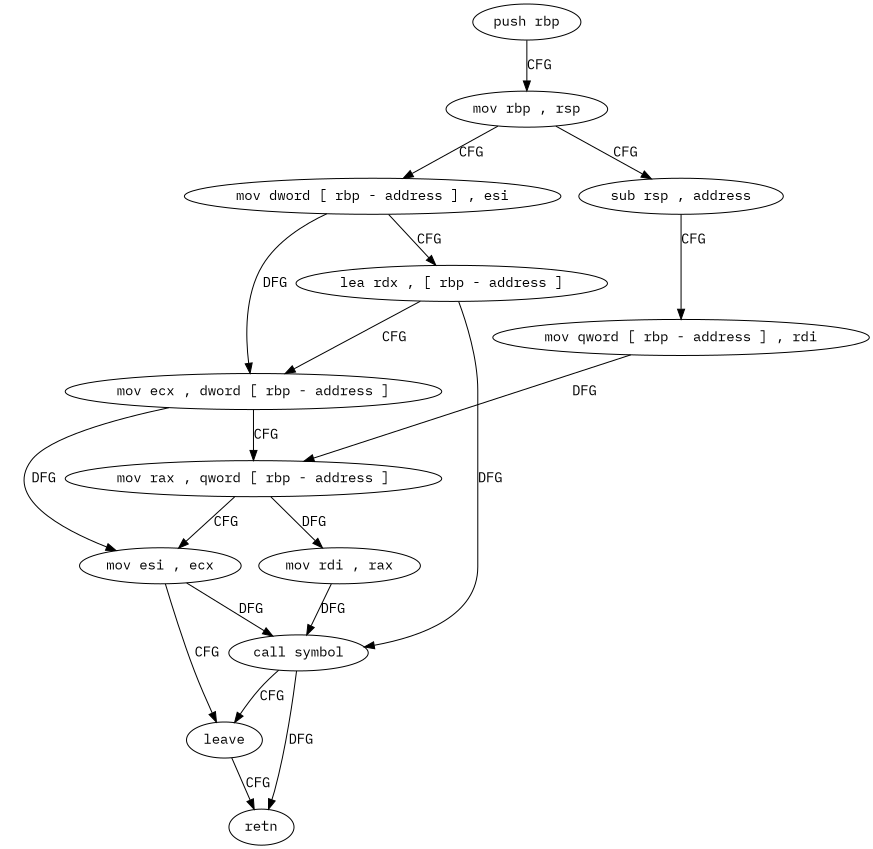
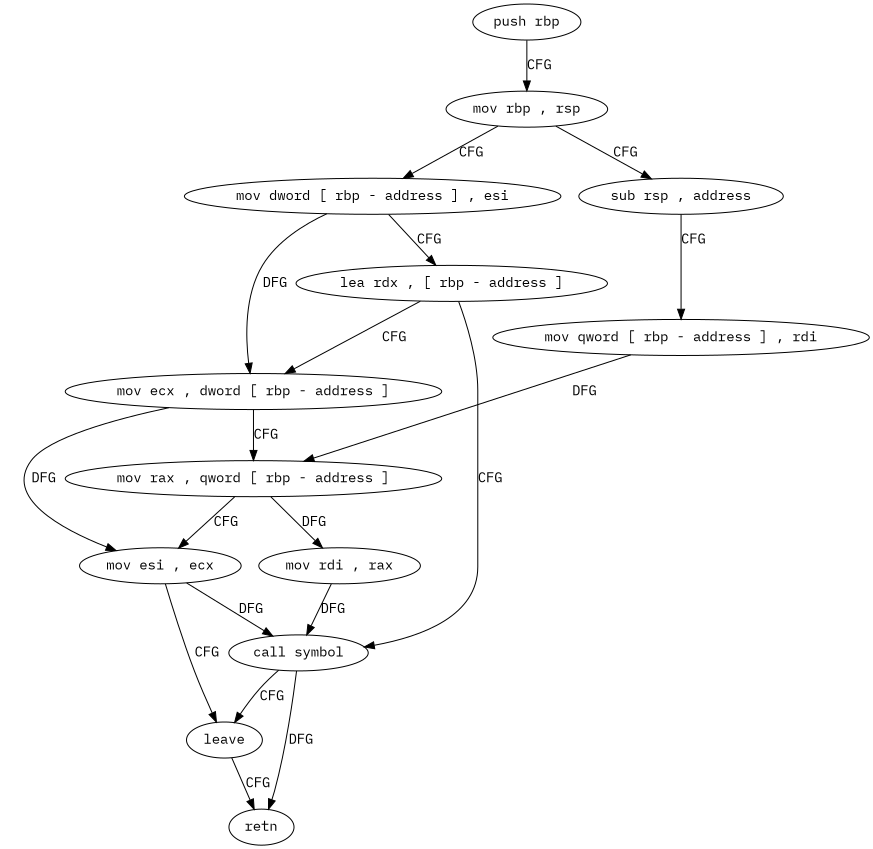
(490, 479) -> (490, 479)
